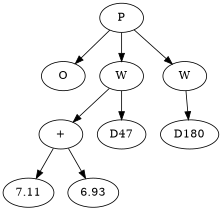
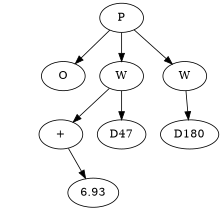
(29, 193) -> none
